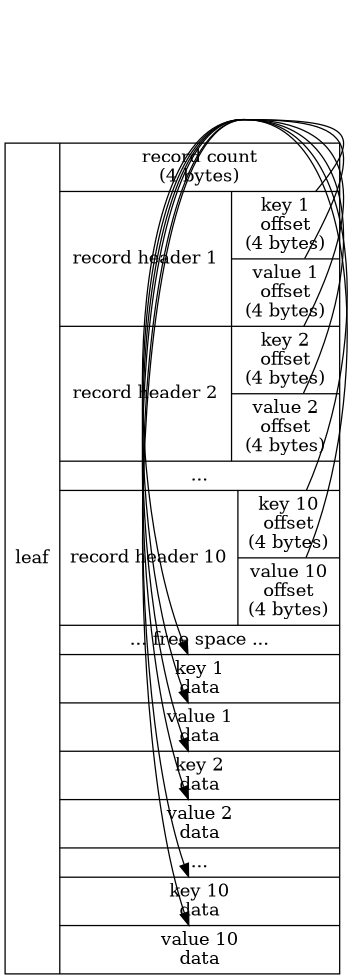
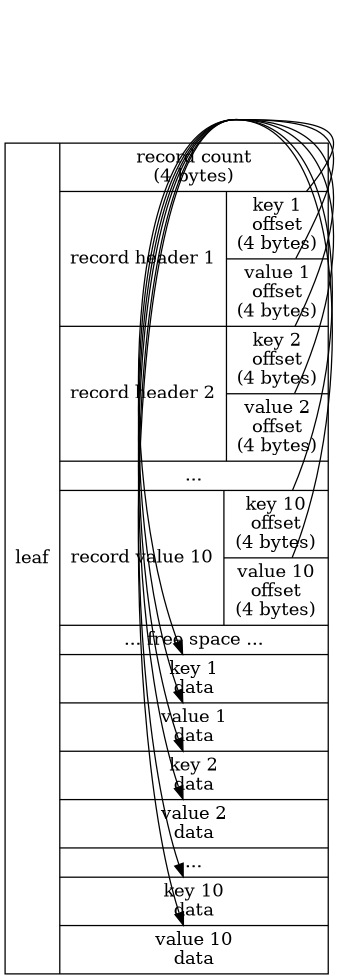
(149, 557) -> (142, 557)
